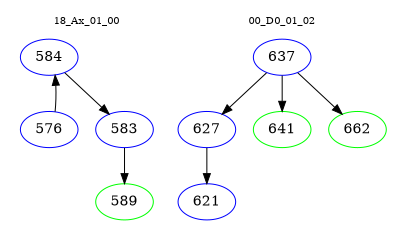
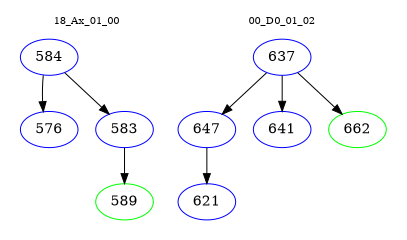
(56, 99) -> (42, 88)
(207, 130) -> (207, 130)
(282, 130) -> (282, 130)
